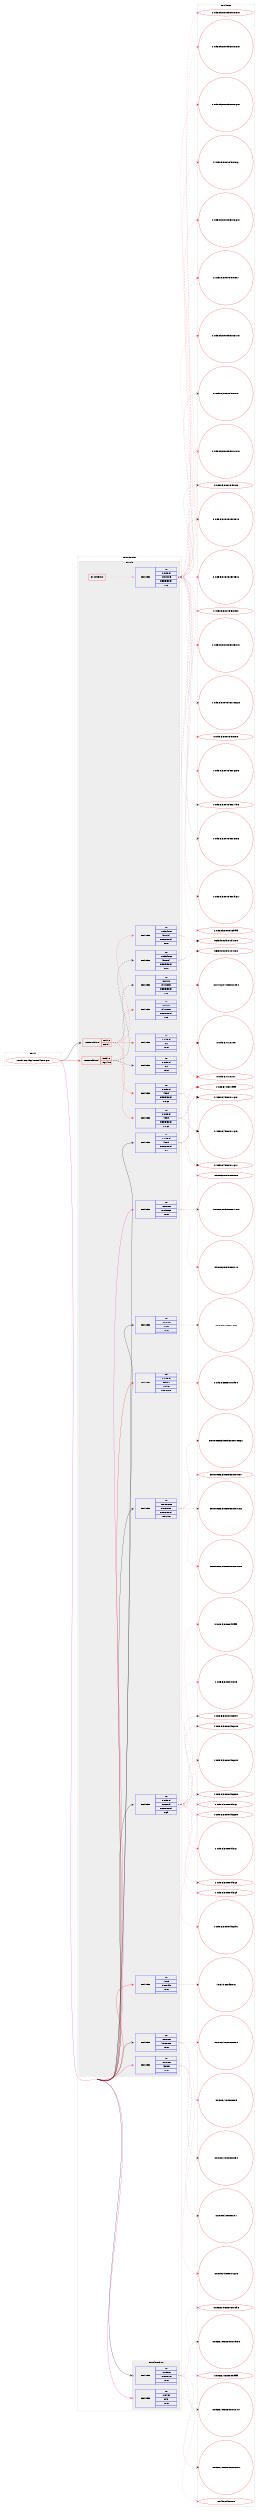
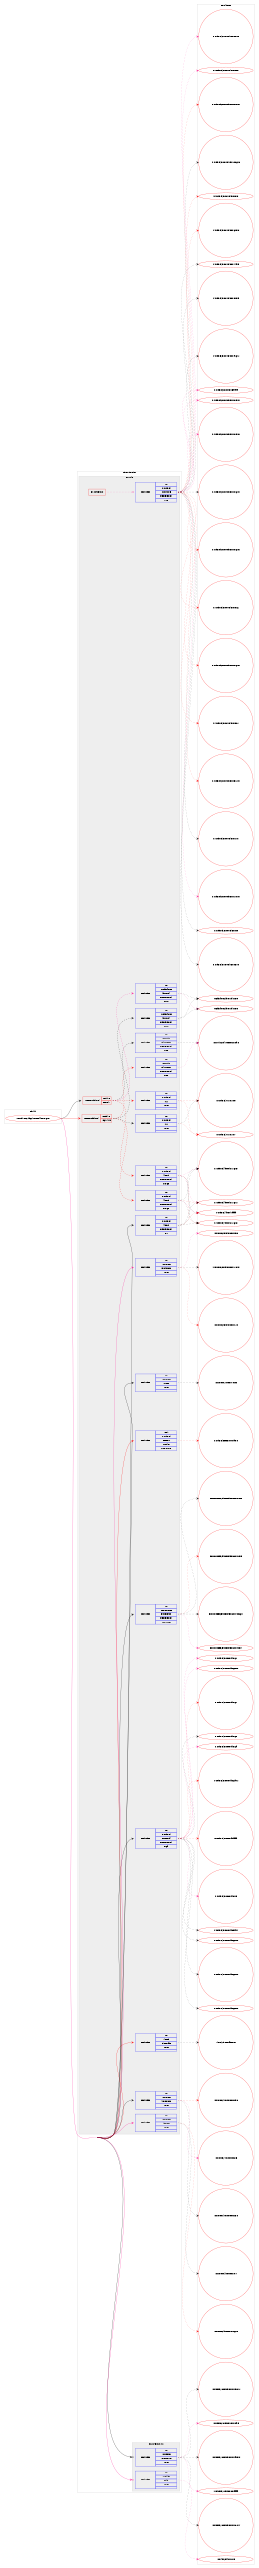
none -> (226, 492)
